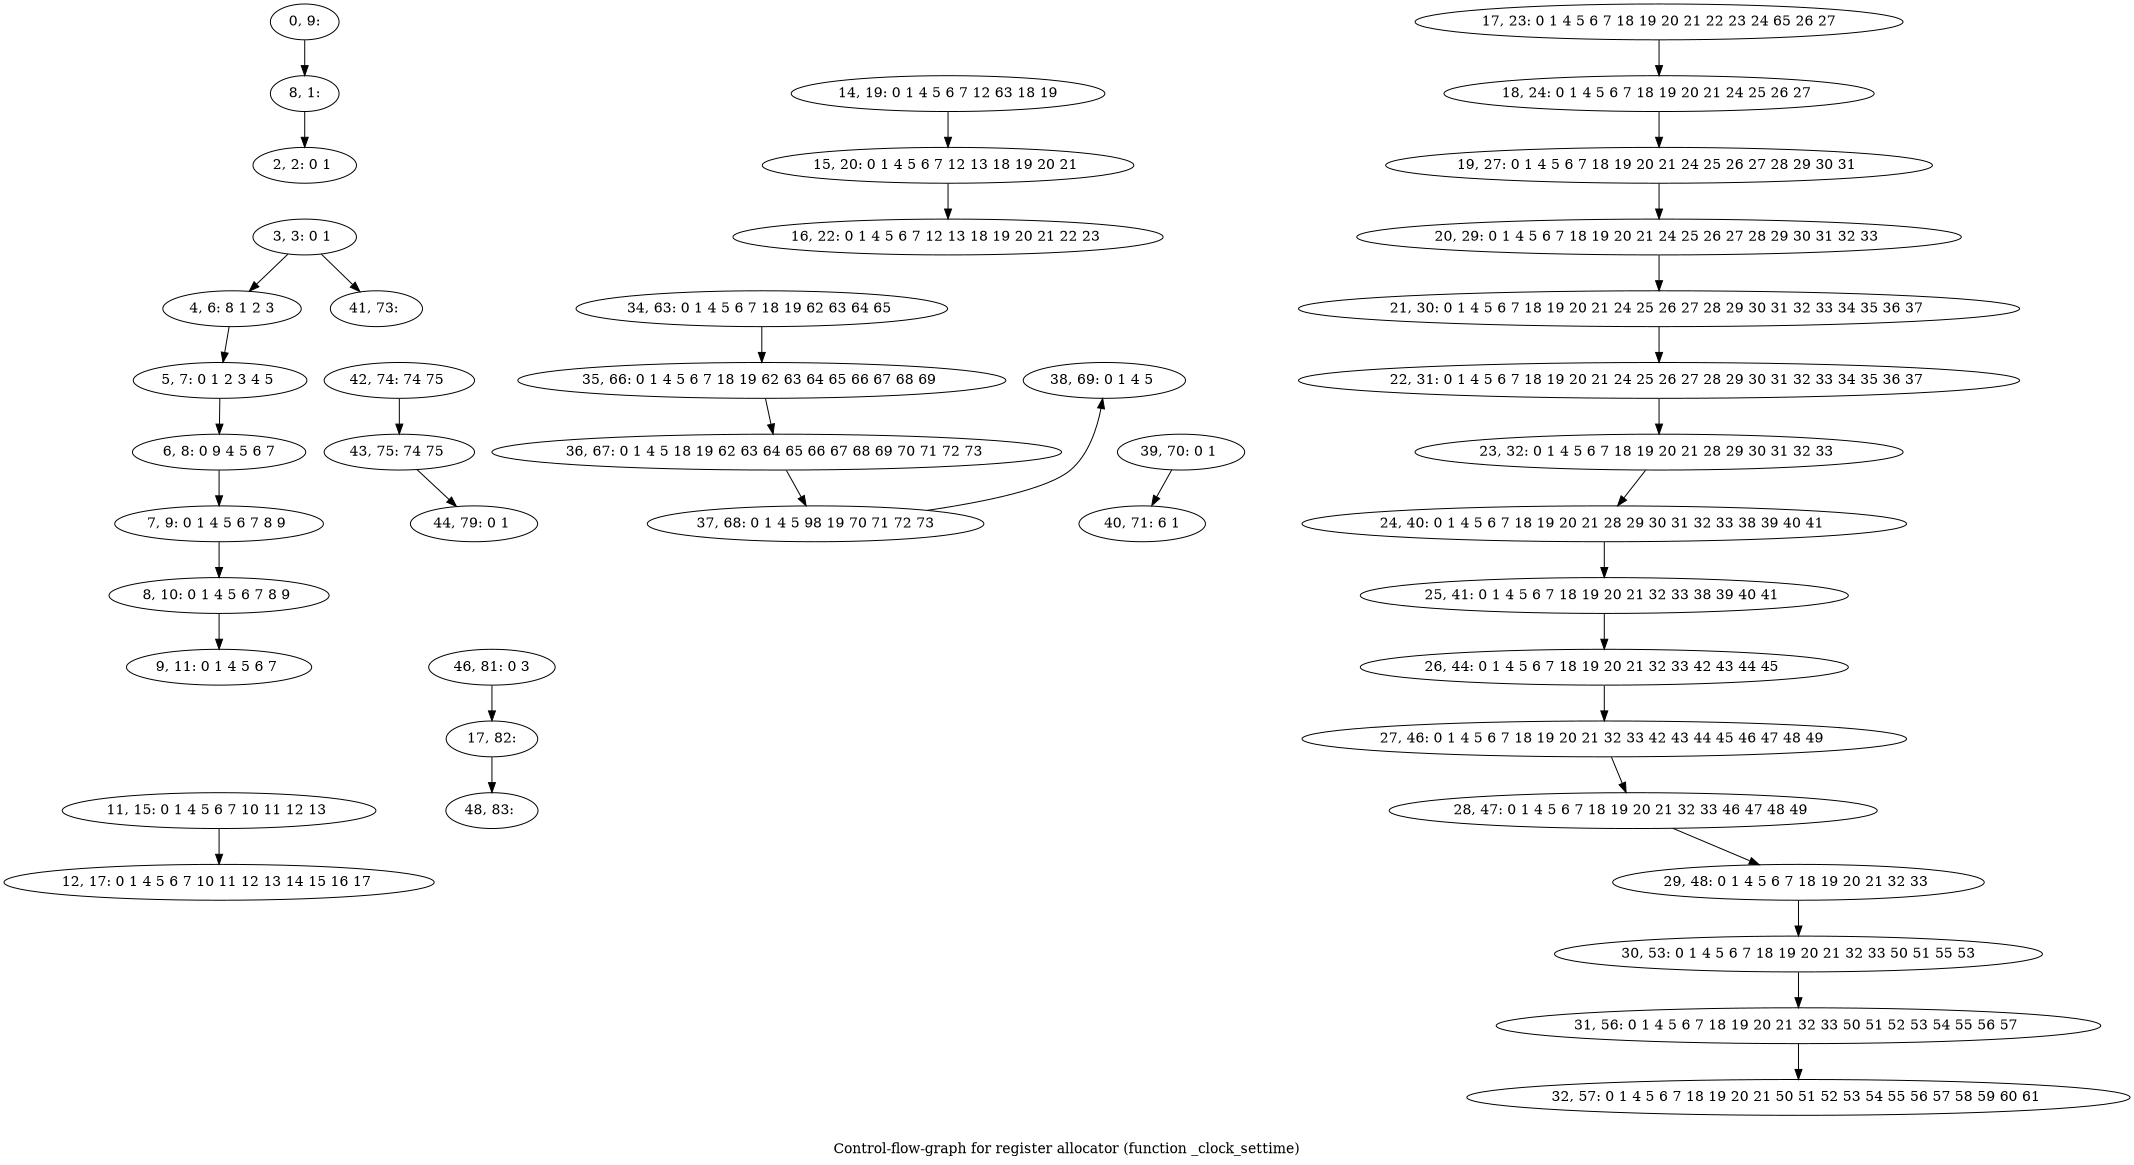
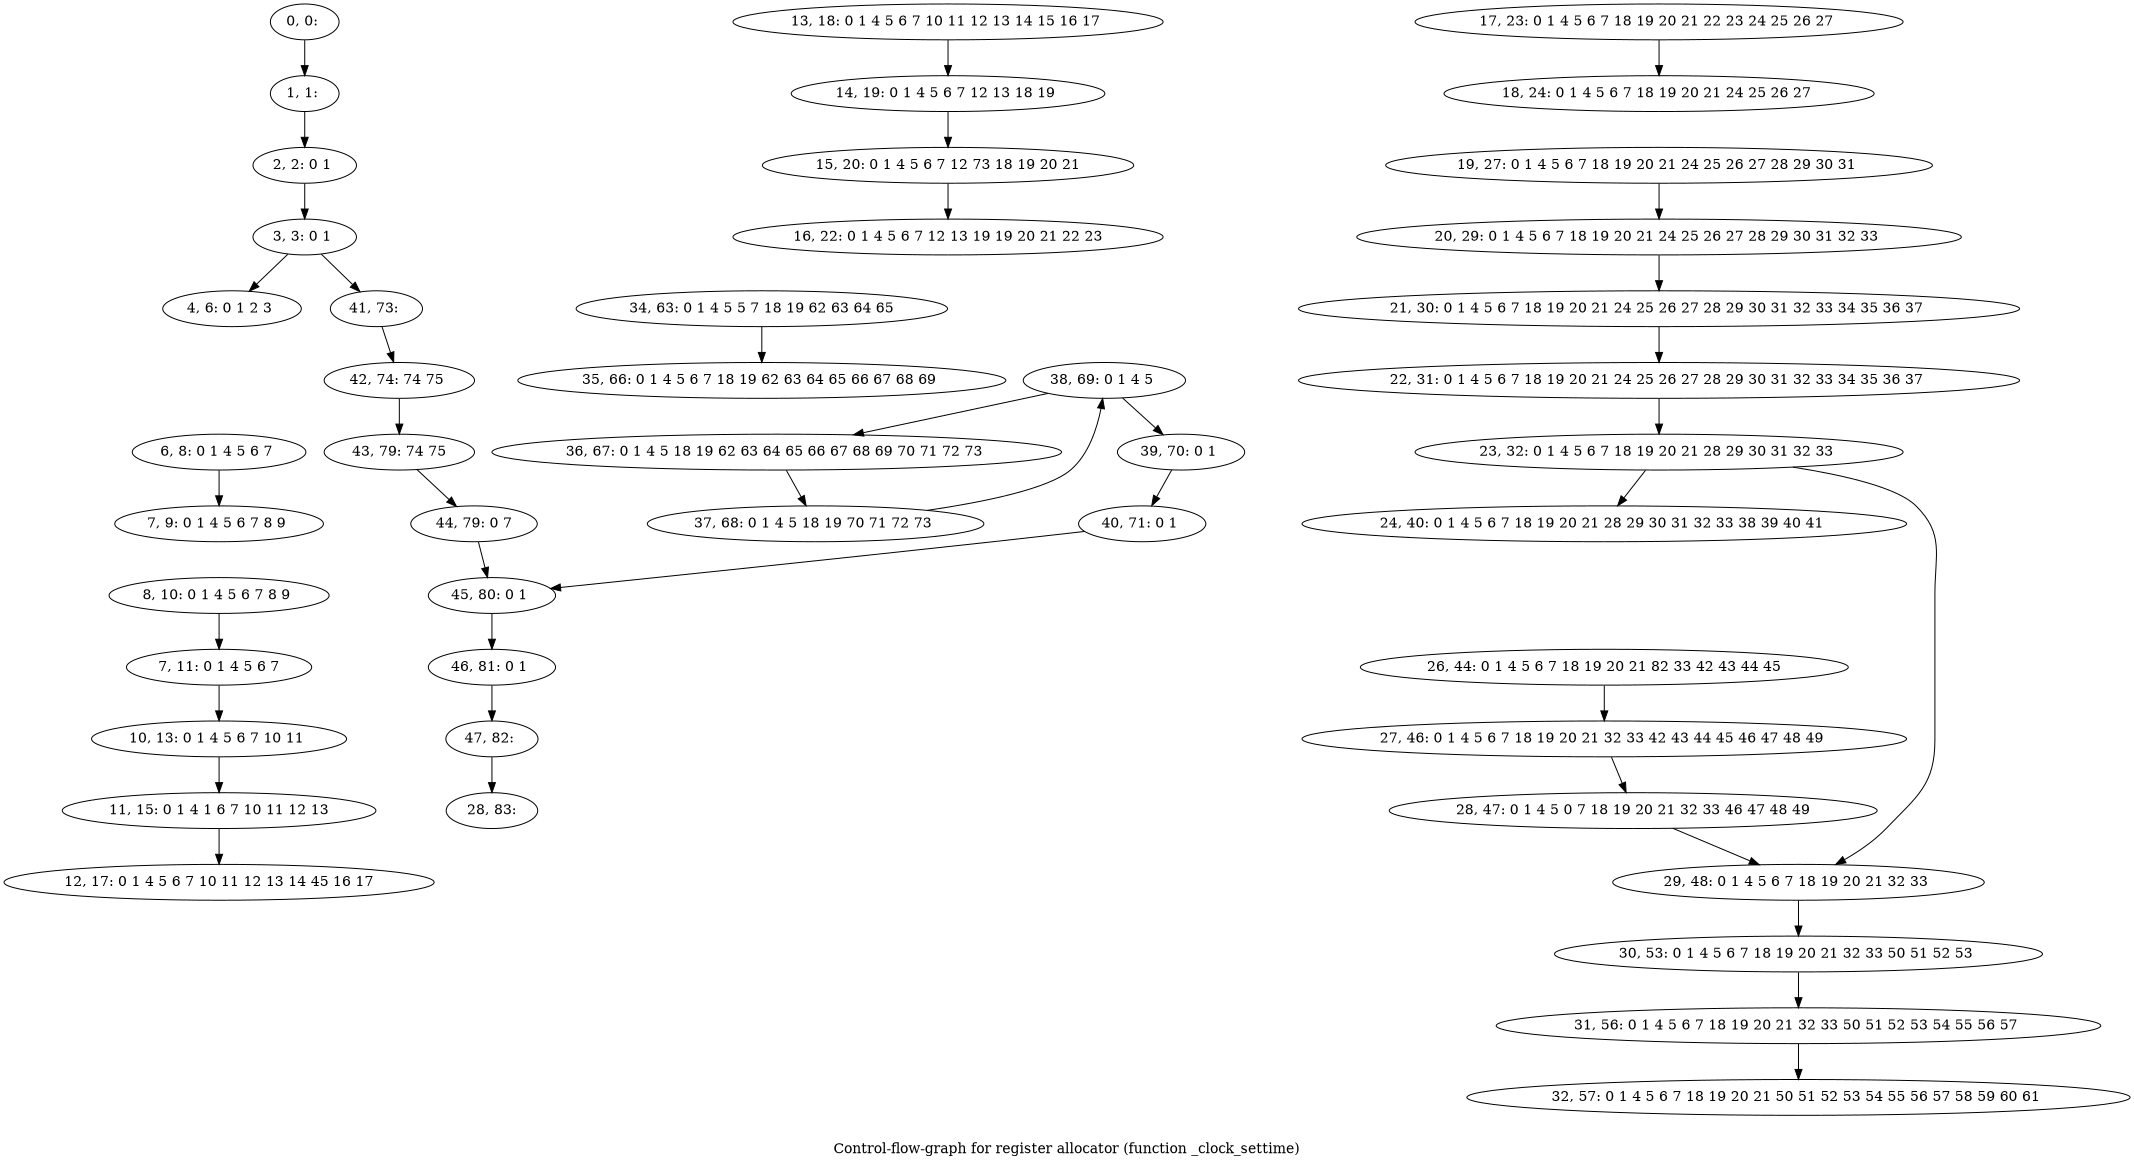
(305, 22) -> (305, 22)
none -> (948, 22)
(1659, 22) -> (1659, 22)
(305, 94) -> (305, 94)
(948, 94) -> (948, 94)
(1659, 125) -> none
(948, 165) -> (948, 165)
none -> (305, 196)
(948, 237) -> (948, 237)
(232, 309) -> (232, 309)
(762, 309) -> (762, 309)
none -> (386, 340)
(220, 380) -> none
(768, 411) -> (956, 413)
none -> (1139, 413)
(219, 452) -> (219, 452)
(399, 452) -> (399, 452)
(474, 524) -> (474, 524)
(816, 524) -> (816, 524)
(1142, 524) -> (1142, 524)
(219, 555) -> none
none -> (492, 596)
(1604, 596) -> none
none -> (1935, 633)
(219, 667) -> (219, 667)
(492, 667) -> (492, 667)
(1604, 667) -> (1604, 667)
none -> (219, 739)
(492, 739) -> (492, 739)
(219, 811) -> (219, 811)
(492, 811) -> (492, 811)
(1633, 811) -> (1633, 811)
(219, 882) -> (219, 882)
(1798, 954) -> (1798, 954)
